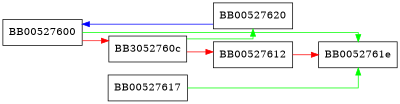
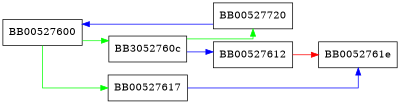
(253, 16) -> (253, 16)
(221, 32) -> (50, 88)
(92, 41) -> (92, 41)
(196, 52) -> (196, 52)
(279, 88) -> (279, 88)
